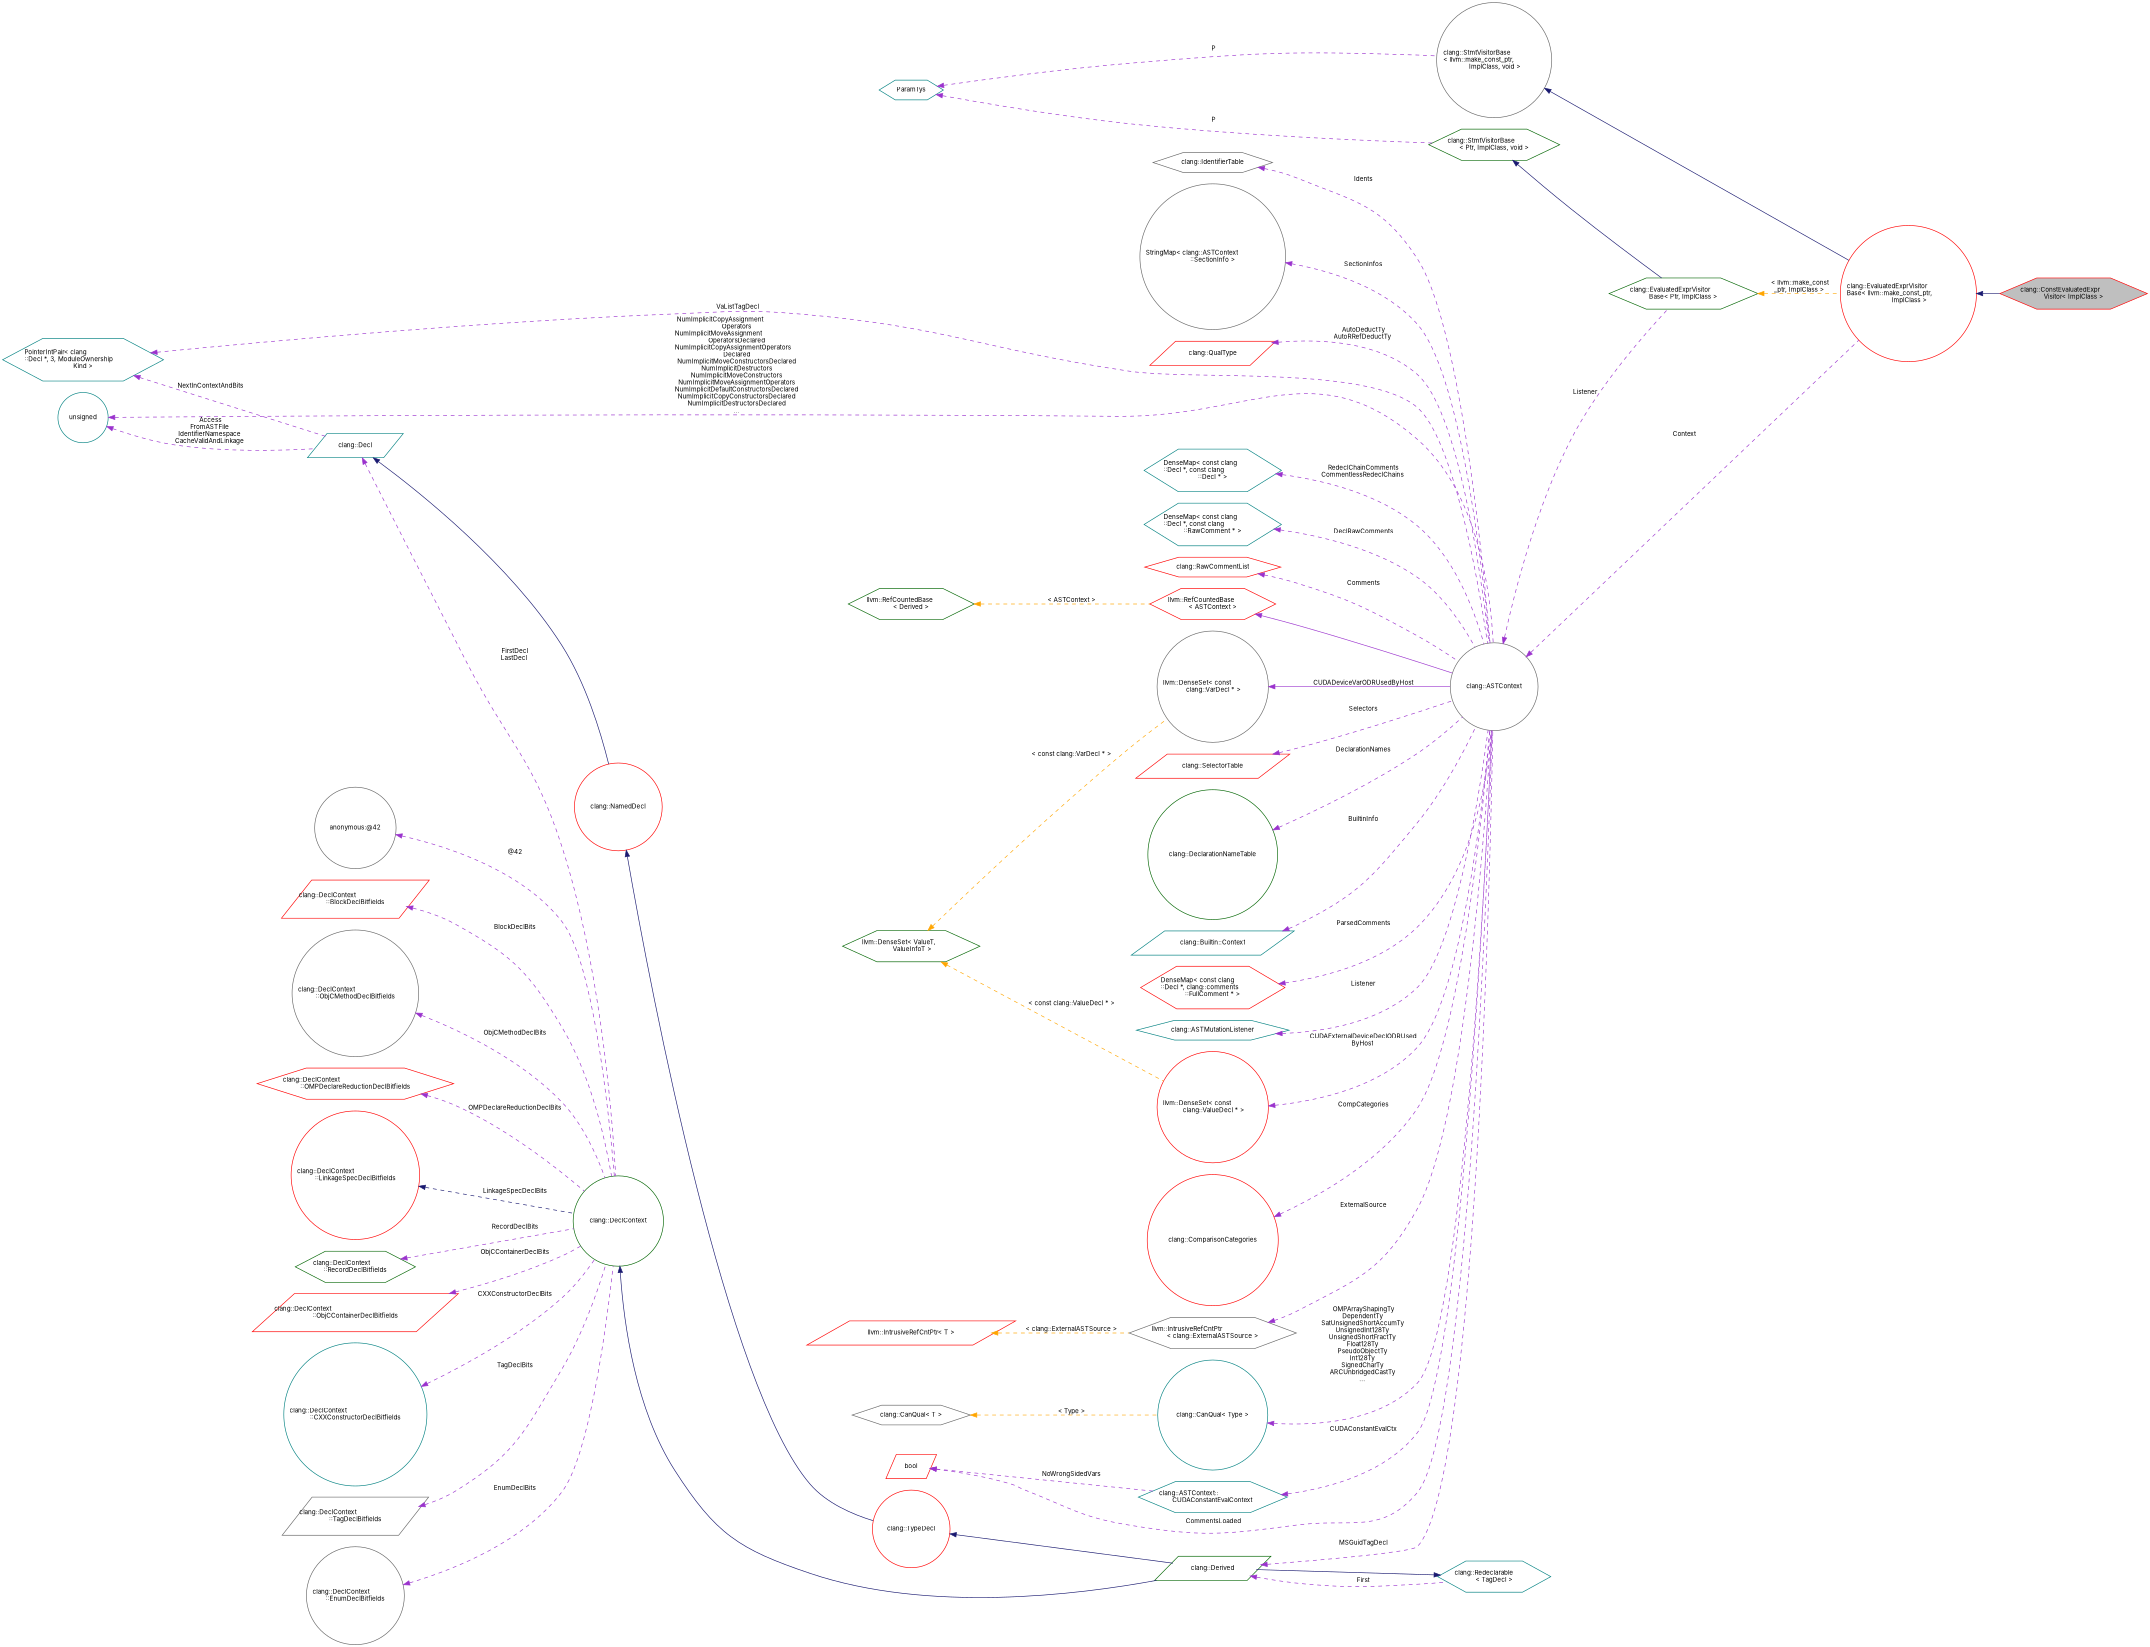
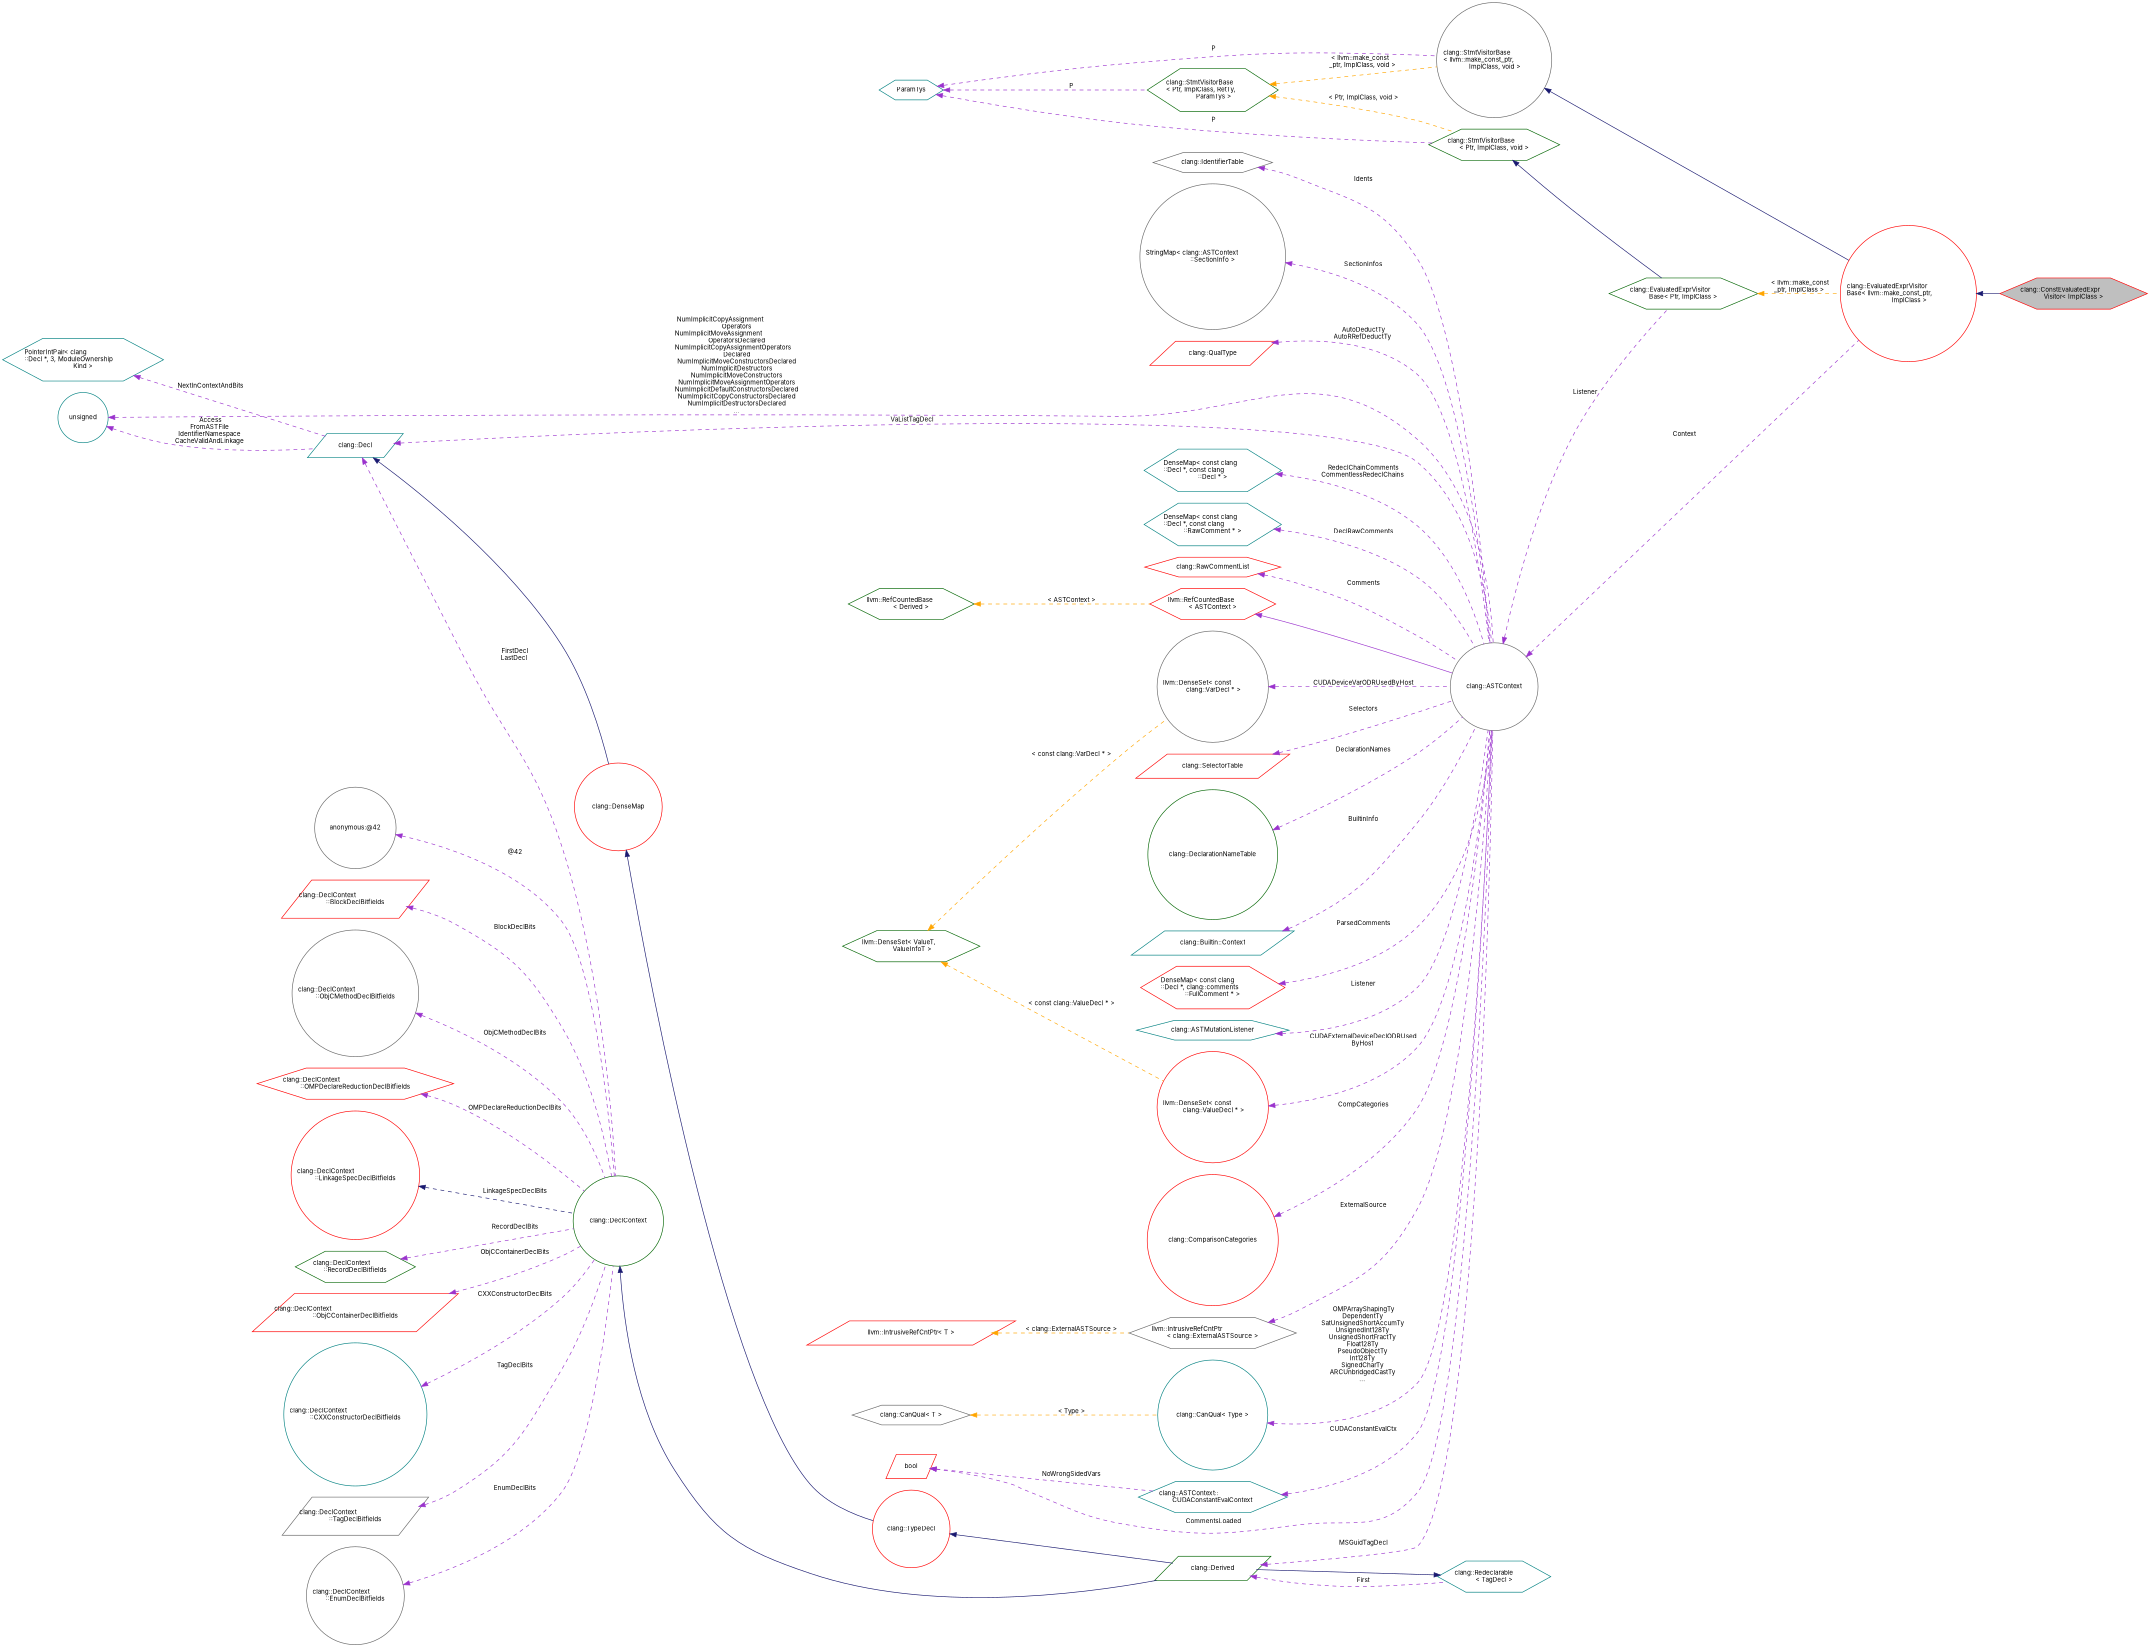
none -> (1213, 90)
(915, 329) -> (1011, 424)
(1363, 687) -> (1363, 687)
(618, 807) -> (618, 807)
